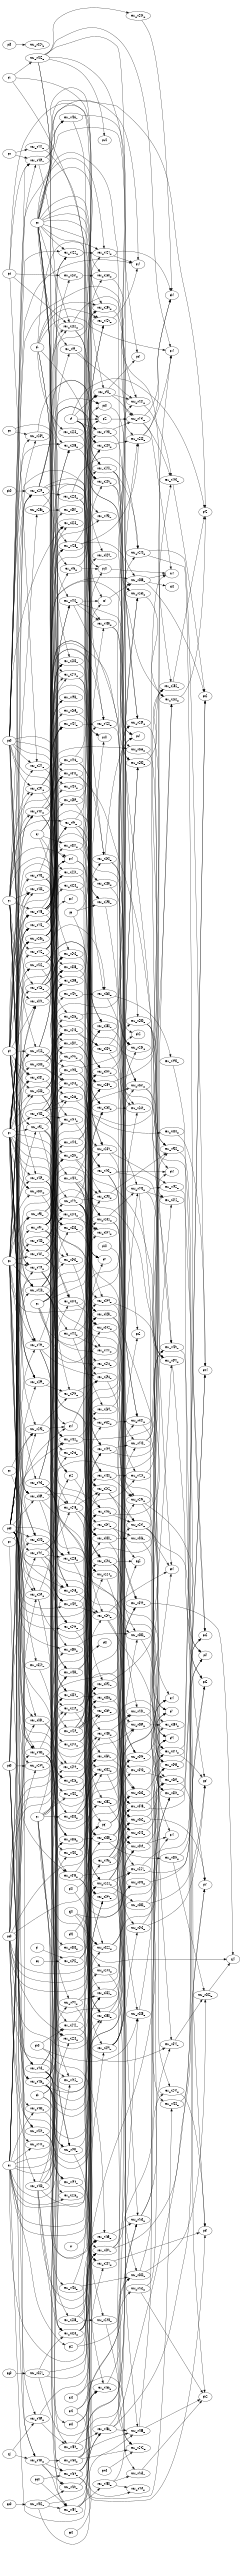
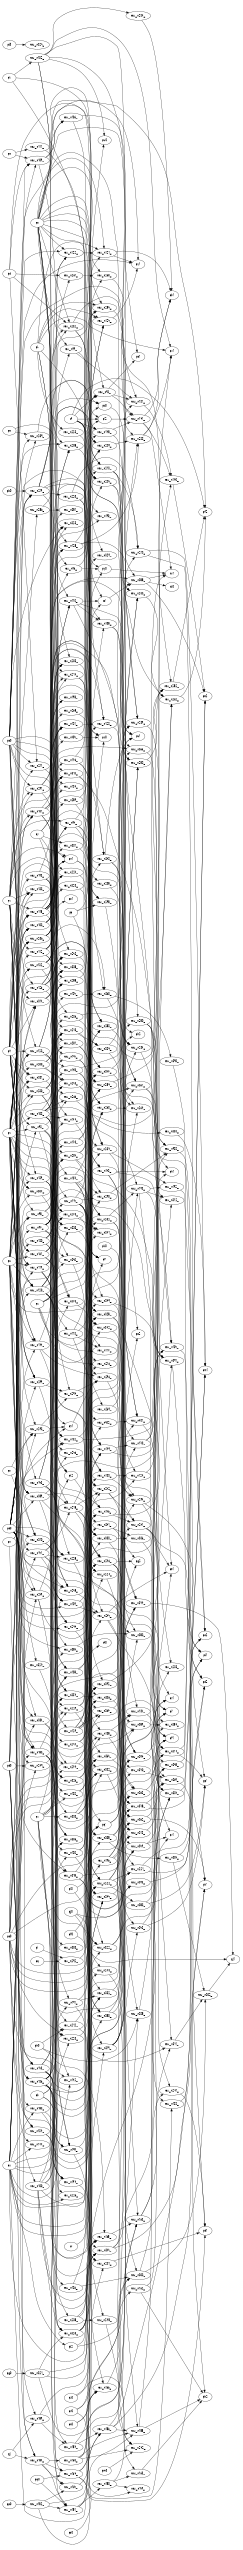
(138, 594) -> (138, 594)
none -> (71, 738)
(37, 925) -> (37, 925)
(172, 1061) -> (172, 1061)
none -> (17, 1133)
none -> (121, 1232)
(55, 1520) -> (51, 1470)
(87, 1572) -> (88, 1648)
none -> (172, 1667)
(153, 1700) -> none
(105, 1802) -> none
(86, 1839) -> none
(27, 2029) -> none
(54, 2259) -> (55, 2136)
(88, 2357) -> (58, 2270)
